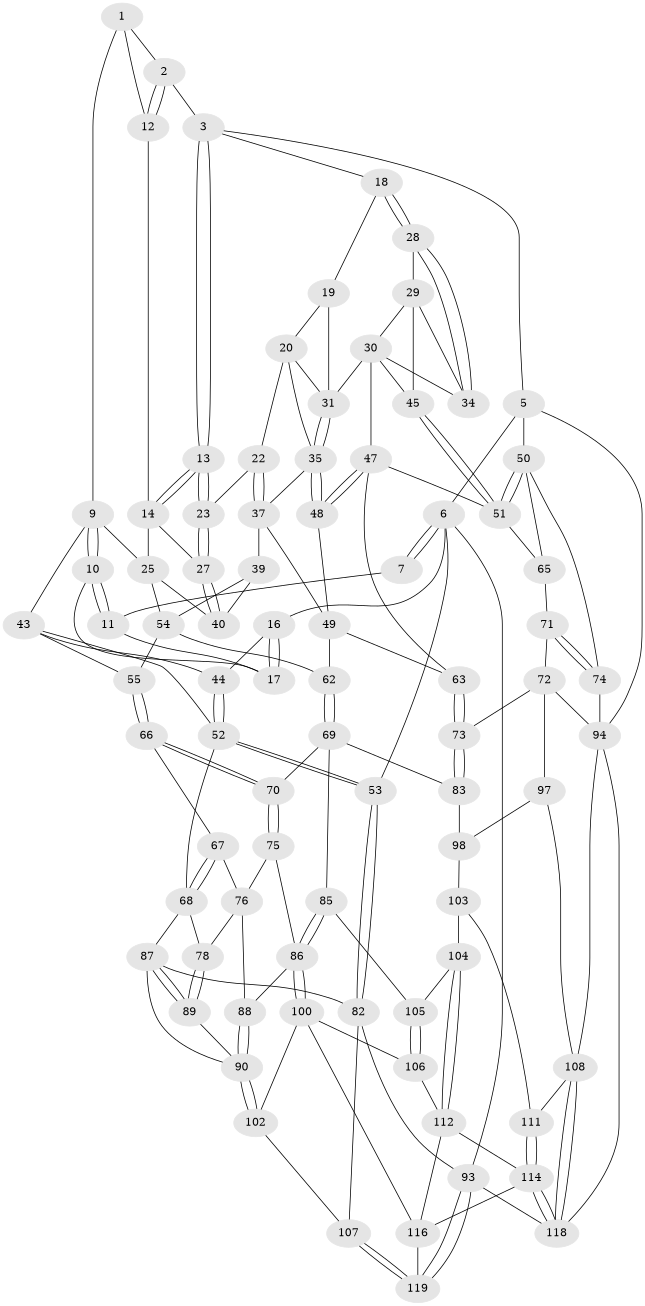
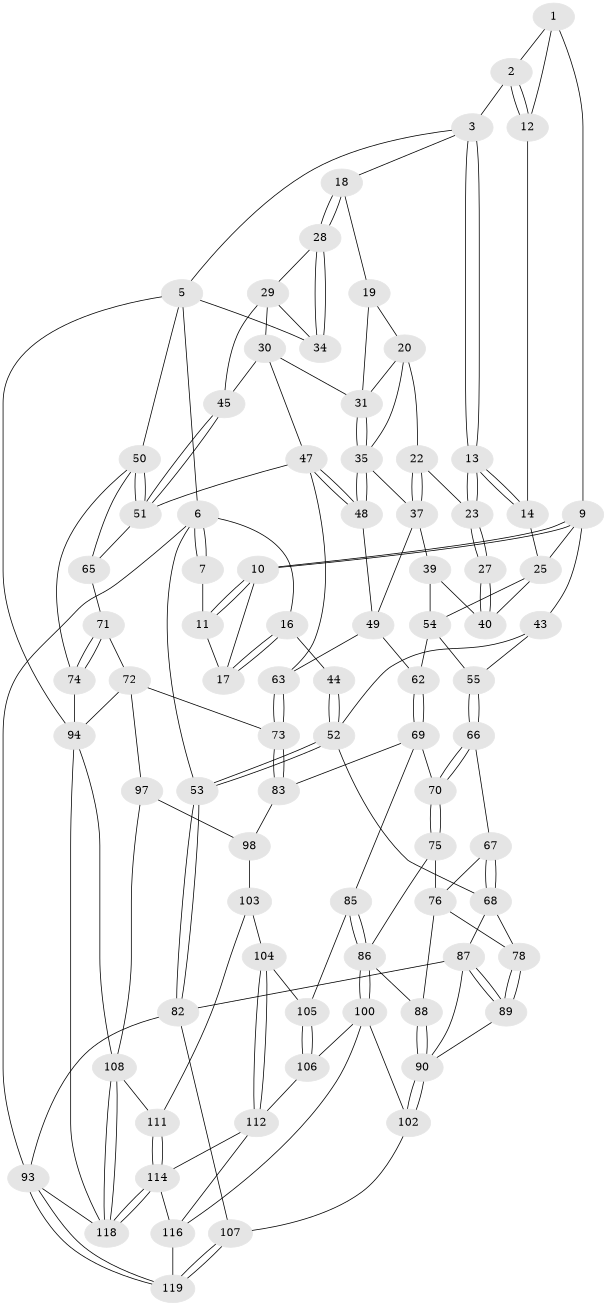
(420, 376) -> (253, 319)
(176, 542) -> none
(121, 653) -> none
